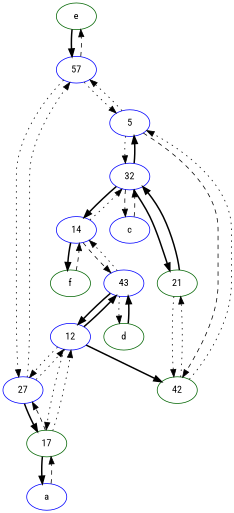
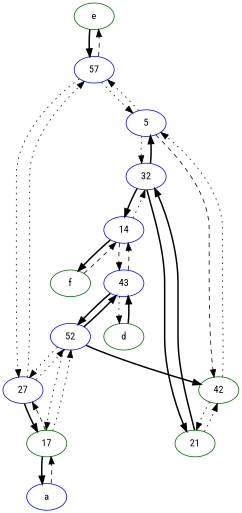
(130, 230) -> none
(106, 258) -> (129, 260)
(70, 337) -> (70, 337)
